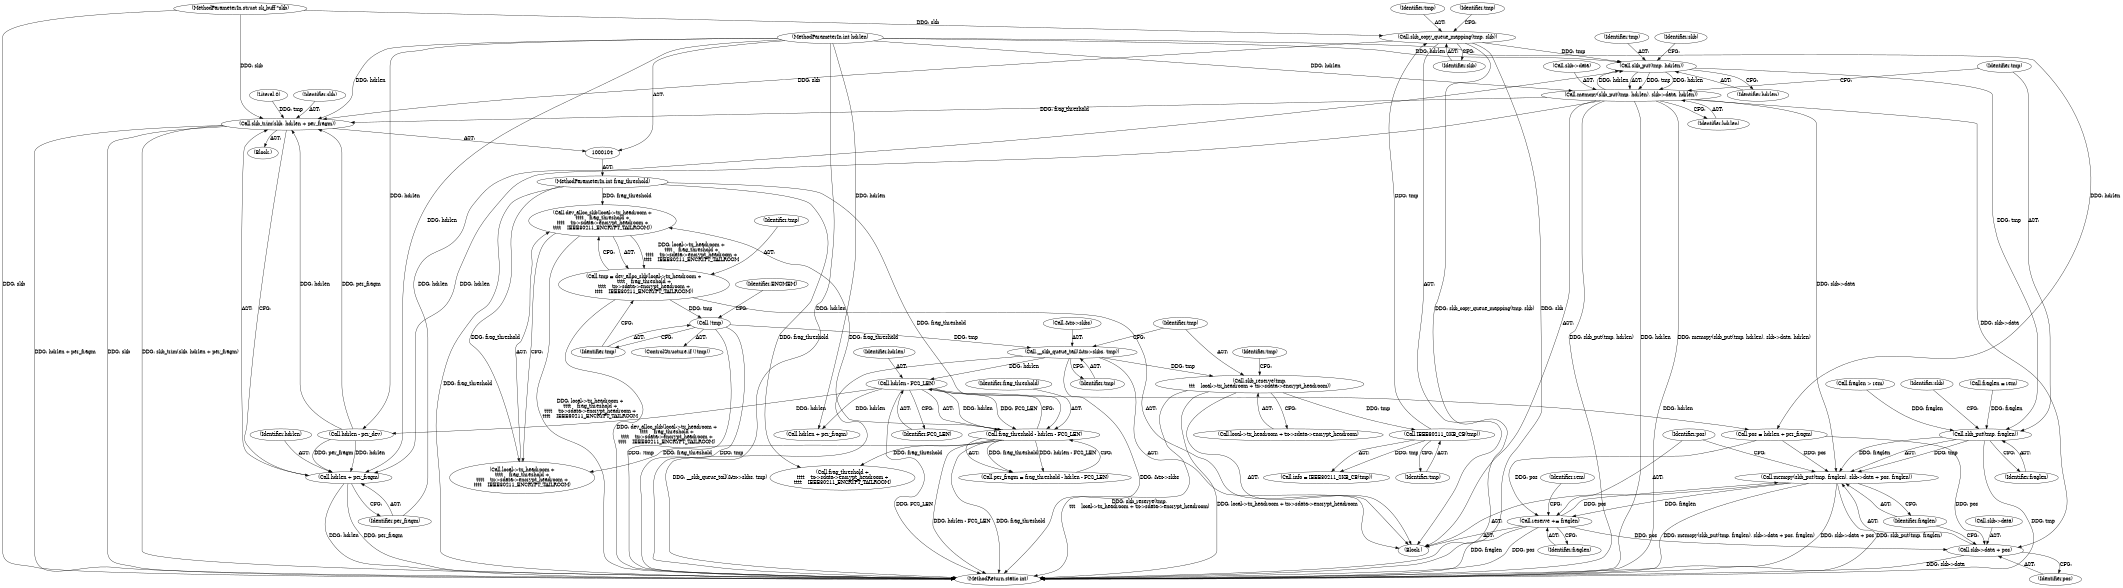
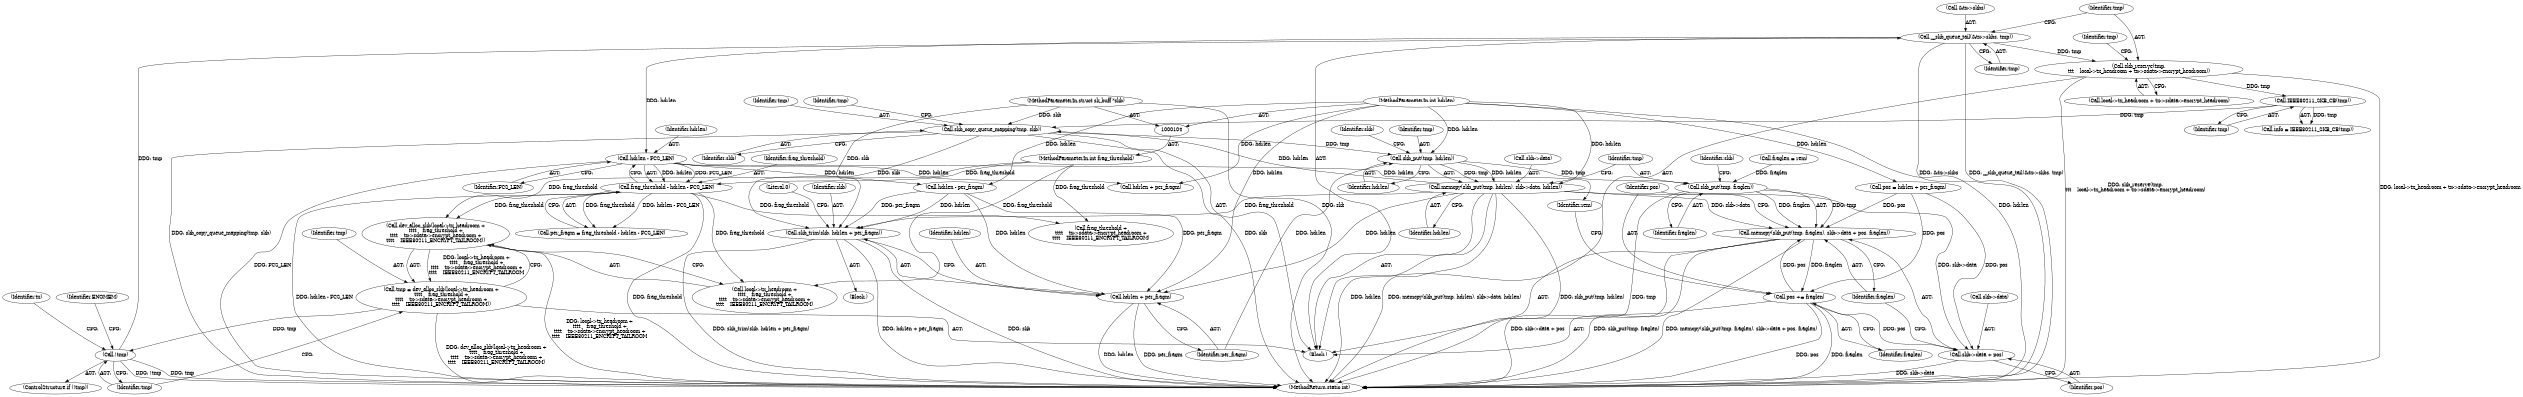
(458, 44) -> none
(1600, 77) -> (1250, 158)
(291, 110) -> (824, 206)
(458, 140) -> (1122, 115)
none -> (26, 297)
(1860, 384) -> none
(1339, 398) -> (1141, 166)
(356, 435) -> (955, 188)
(1550, 522) -> (1799, 297)
(483, 563) -> none
